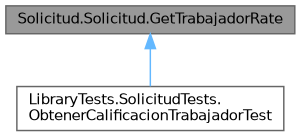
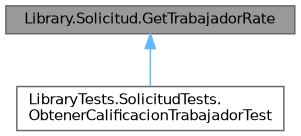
(150, 20) -> (150, 20)
